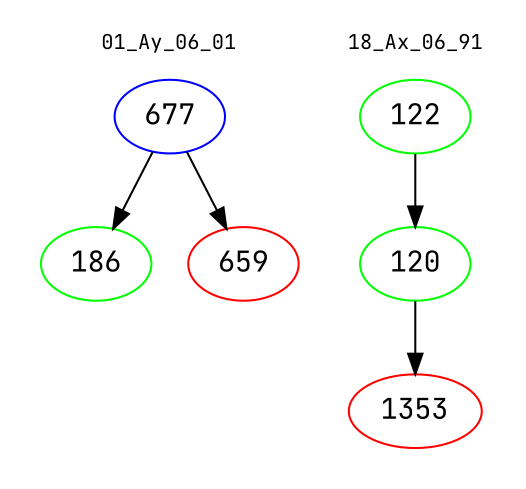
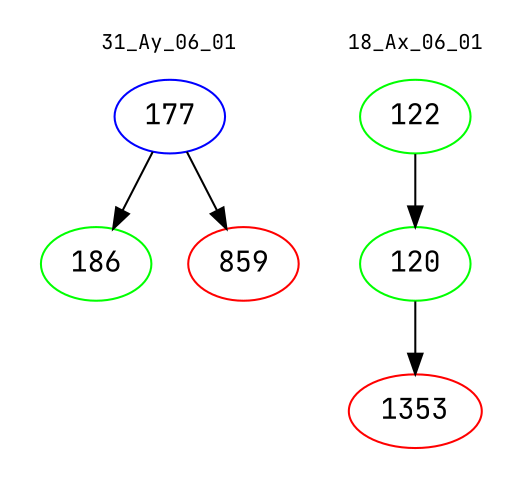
(170, 44) -> (170, 44)
(416, 44) -> (416, 44)
(170, 117) -> (170, 117)
(243, 264) -> (243, 264)
